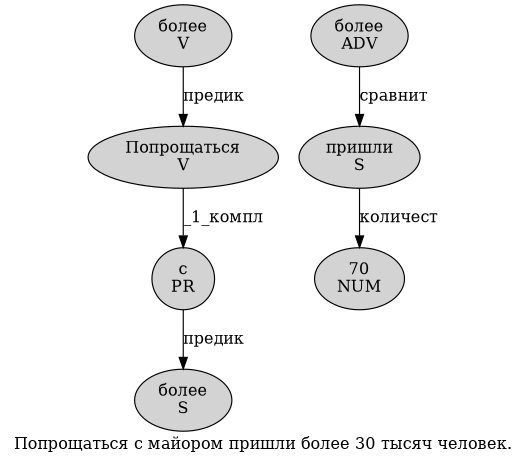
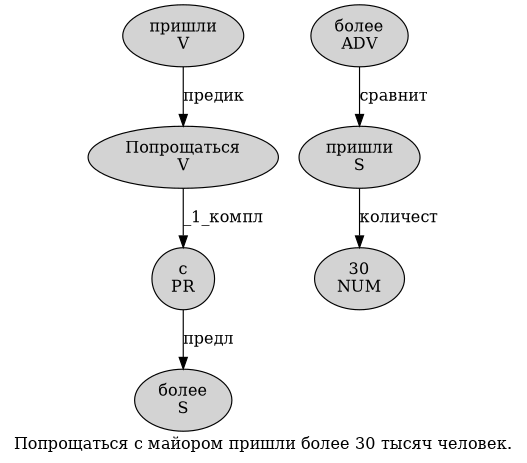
(183, 36) -> (183, 36)
(360, 279) -> (360, 279)
(214, 339) -> (209, 339)
